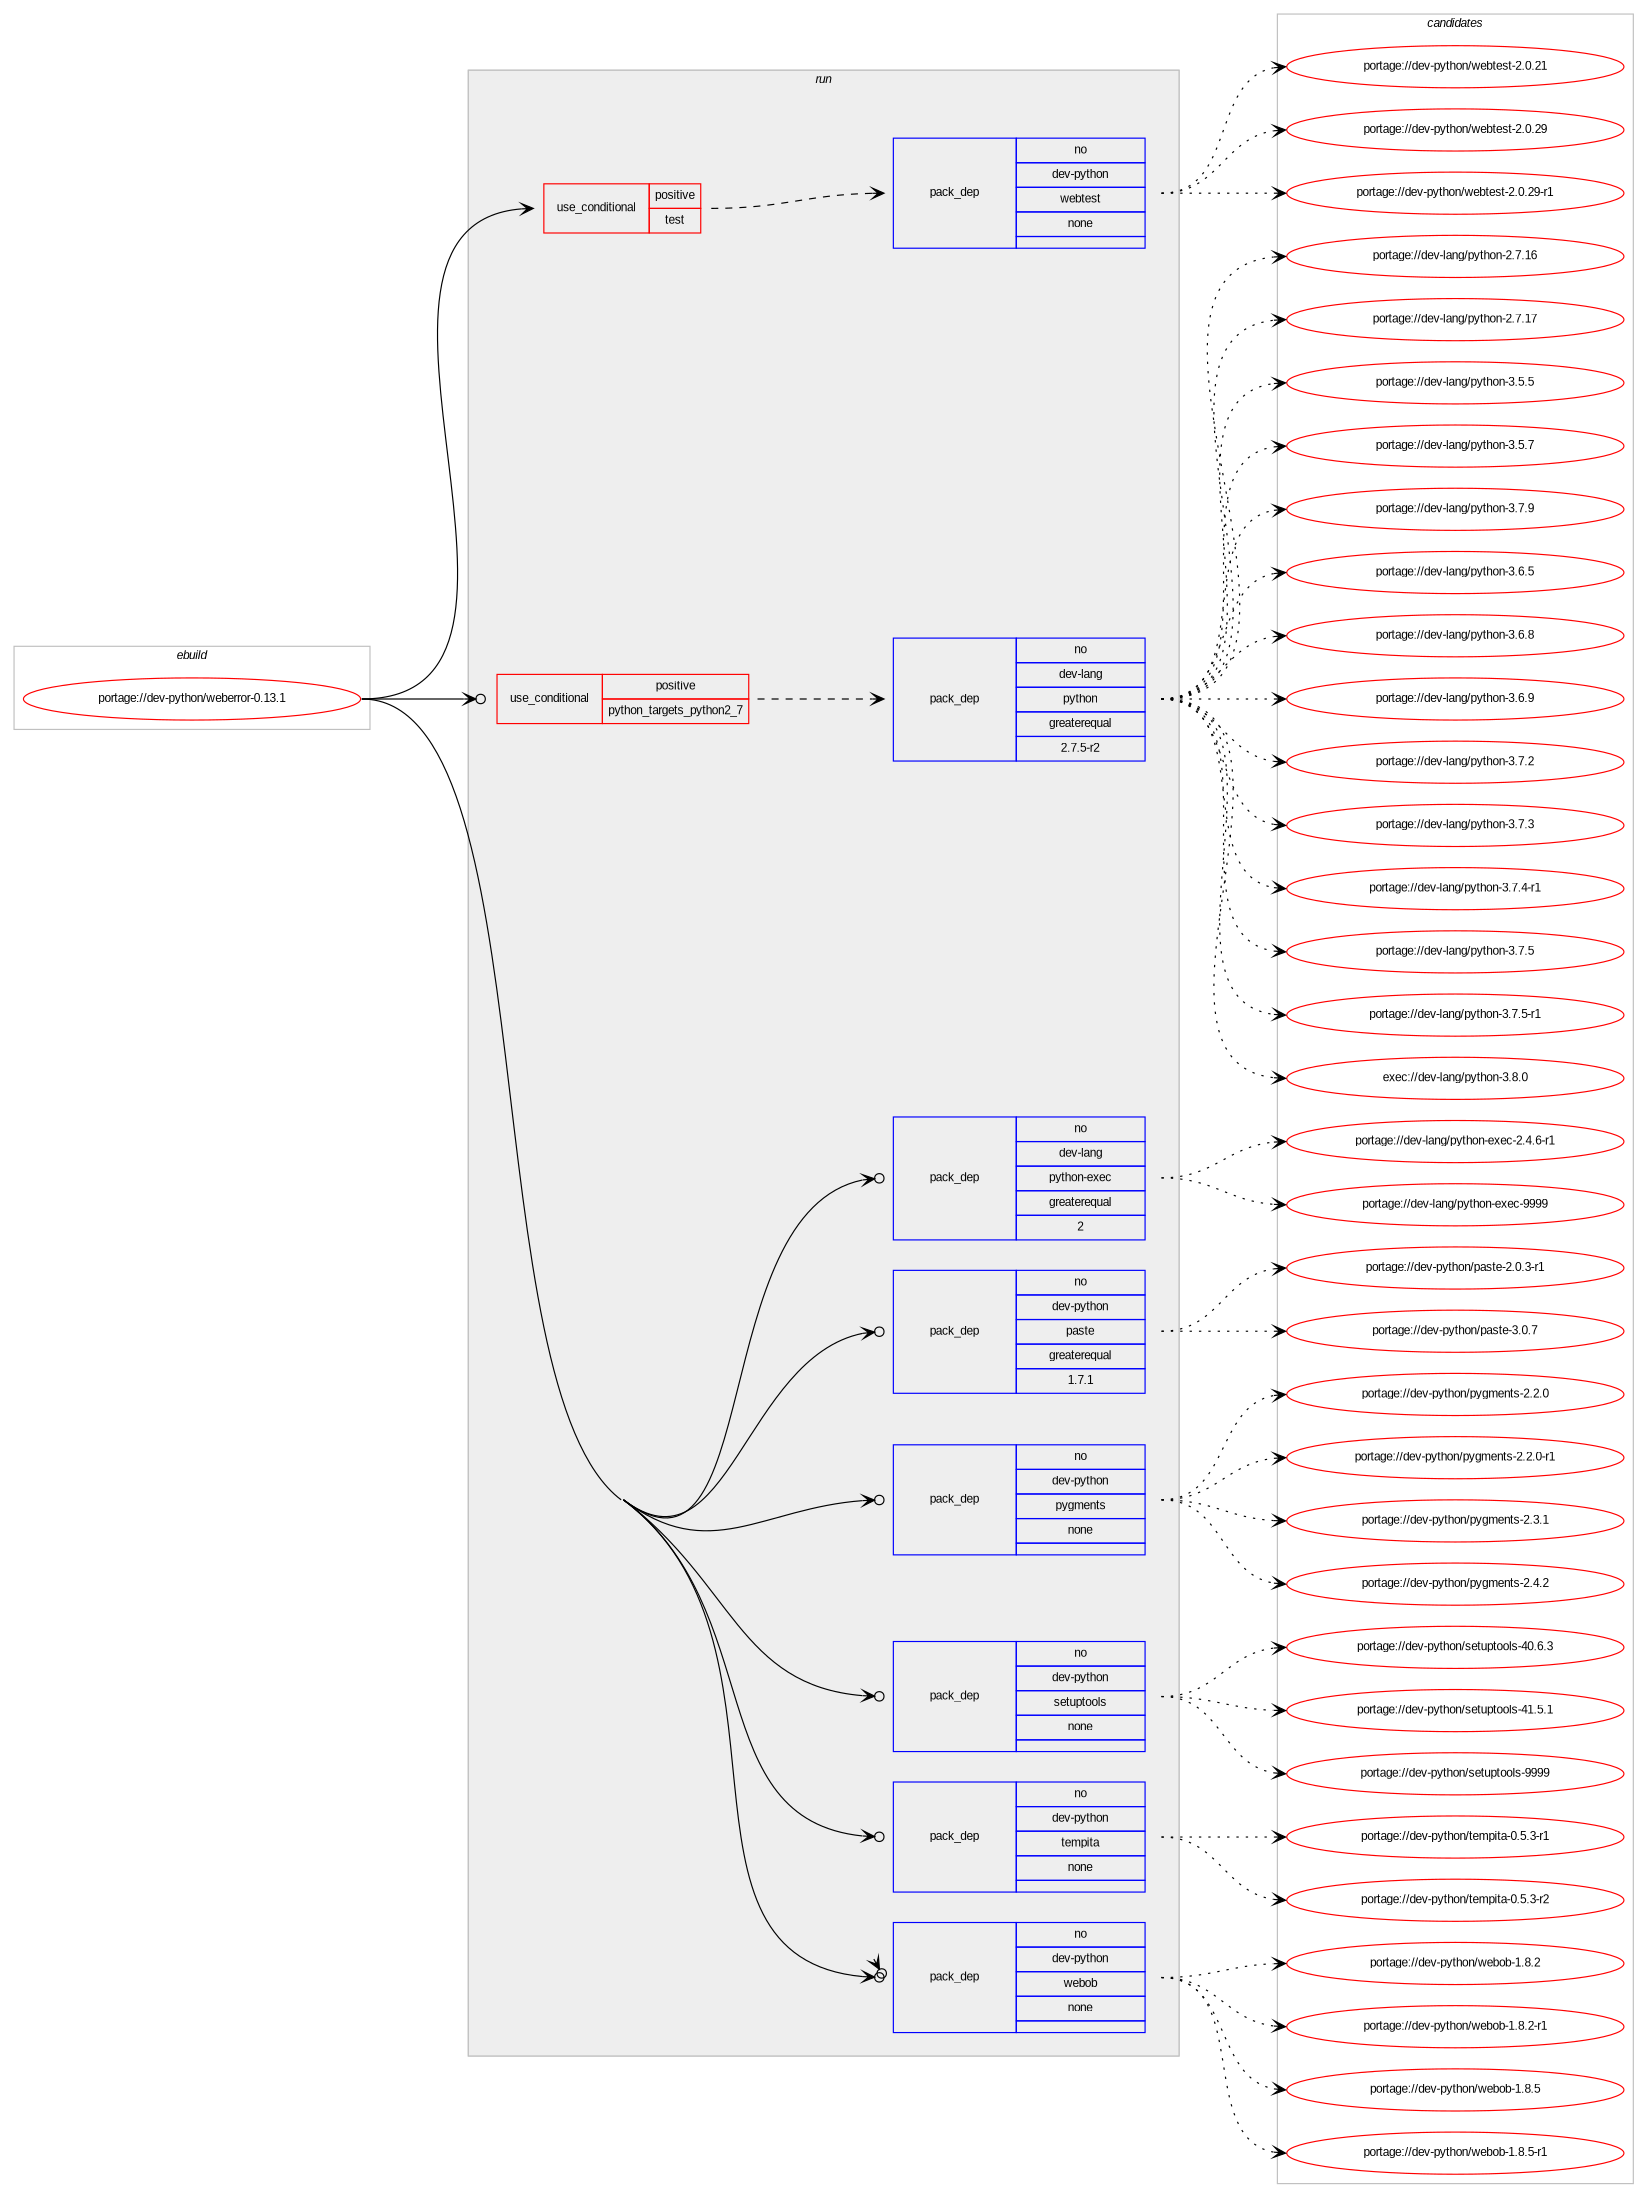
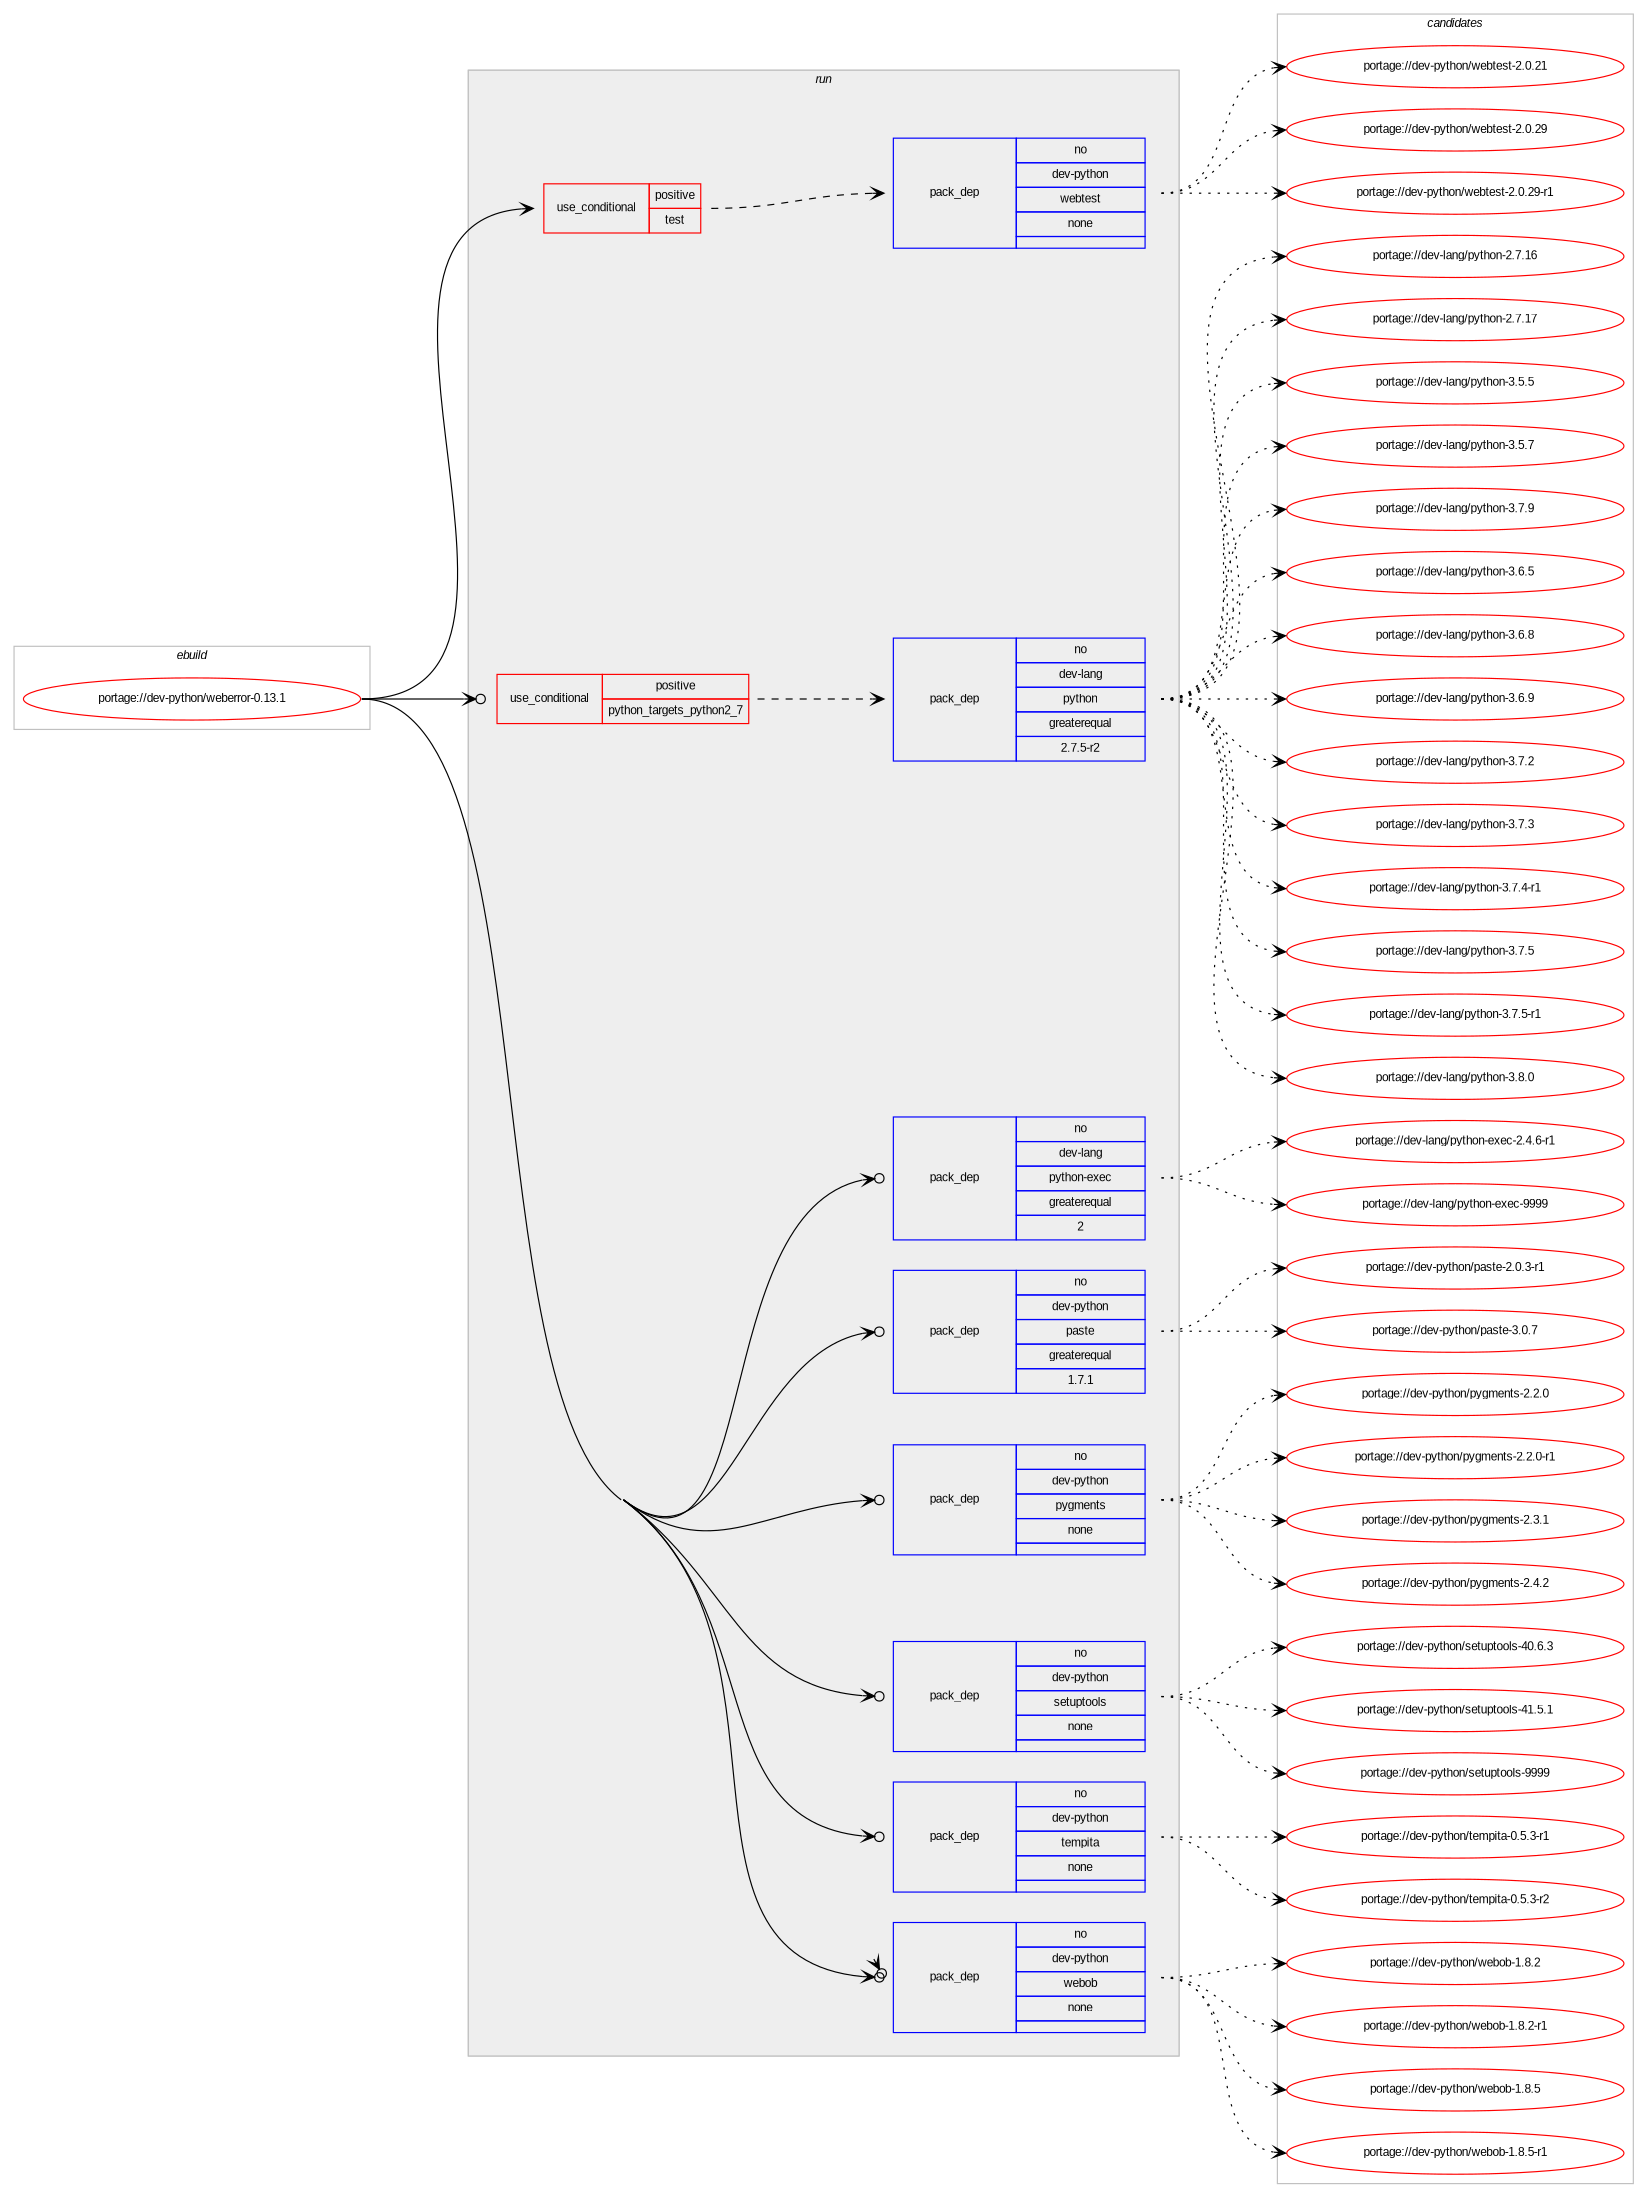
(1455, 1078) -> (1455, 1078)
